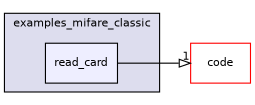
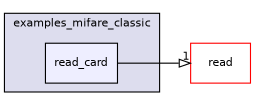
(221, 63) -> (221, 63)
